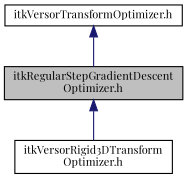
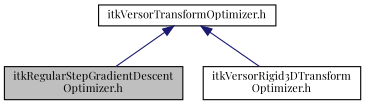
(94, 126) -> (235, 49)
